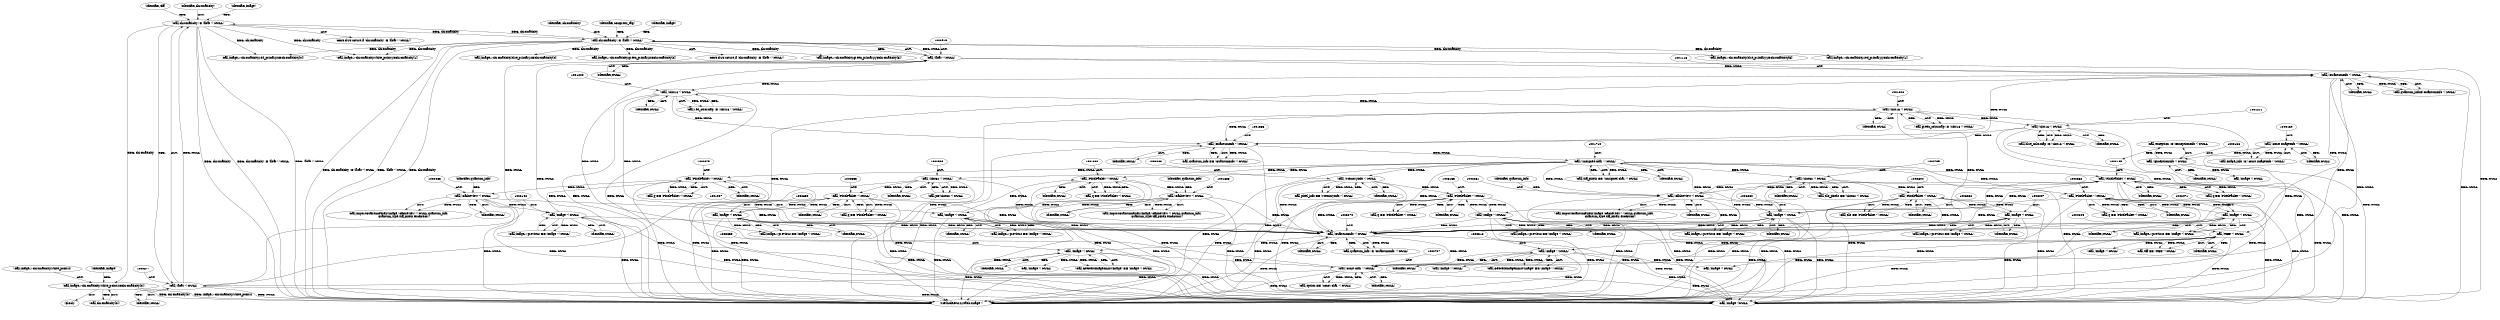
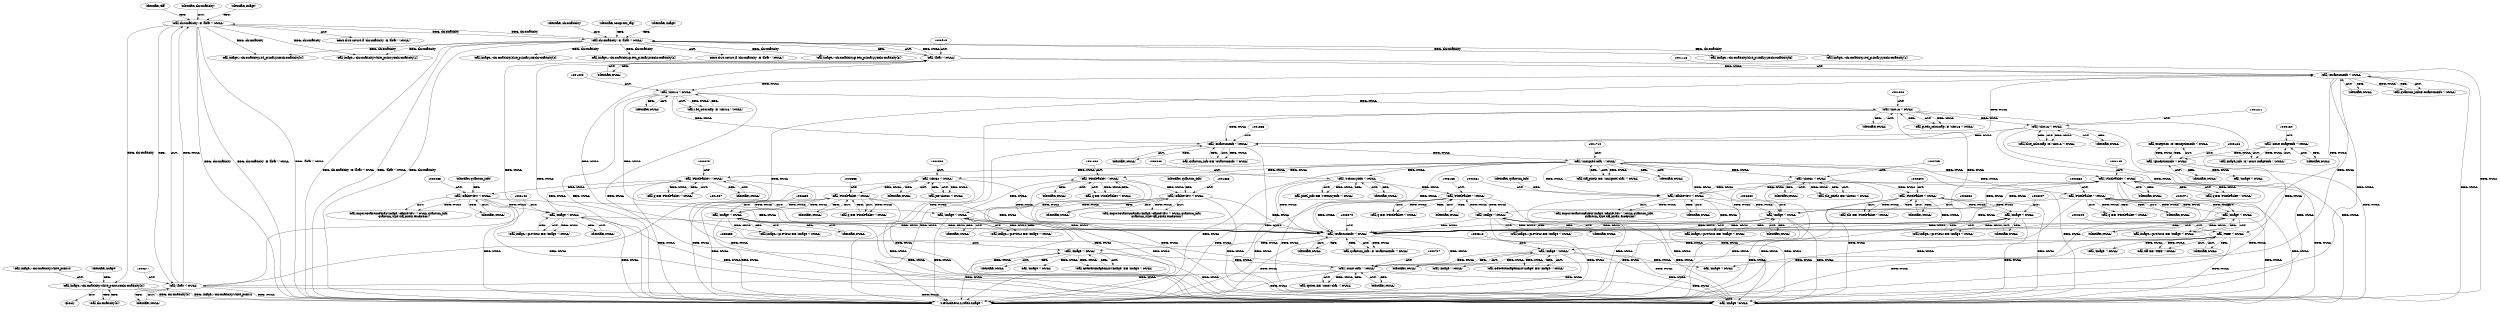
(2143, 152) -> (2174, 152)
(1731, 243) -> none
(115, 295) -> (115, 295)
